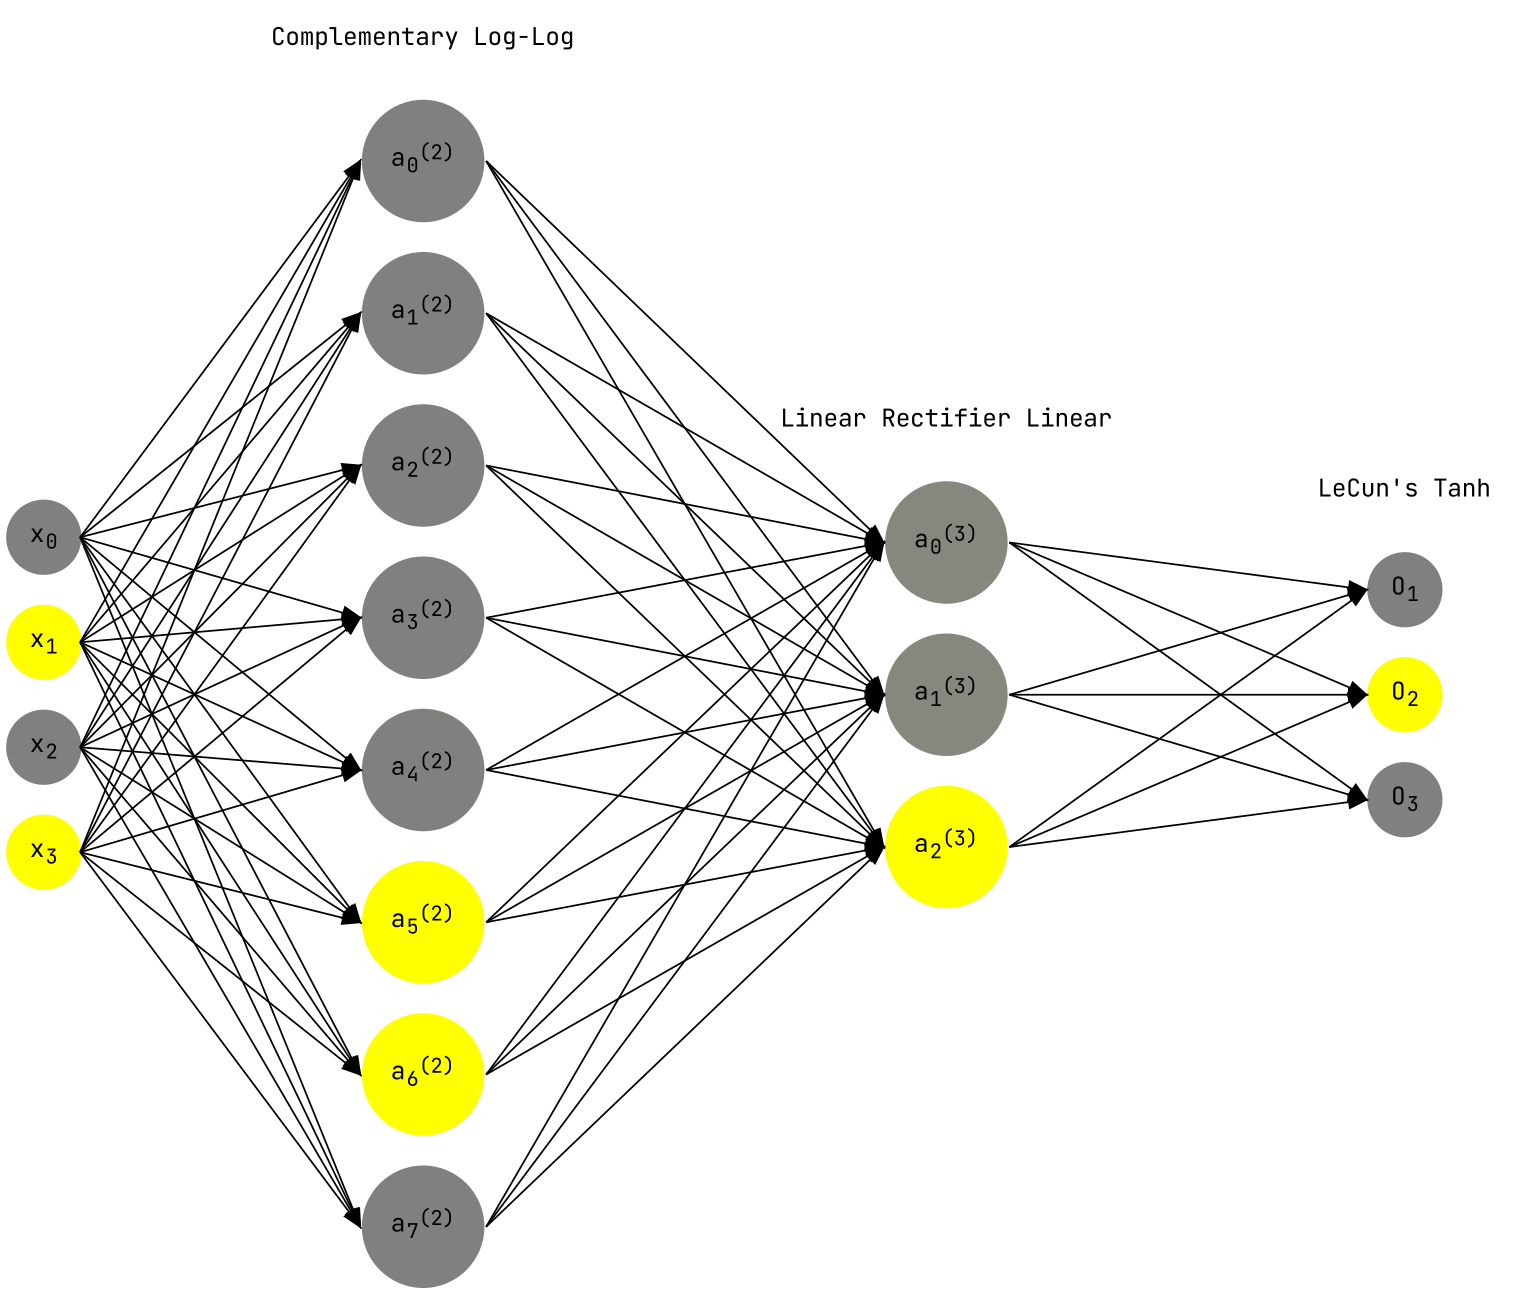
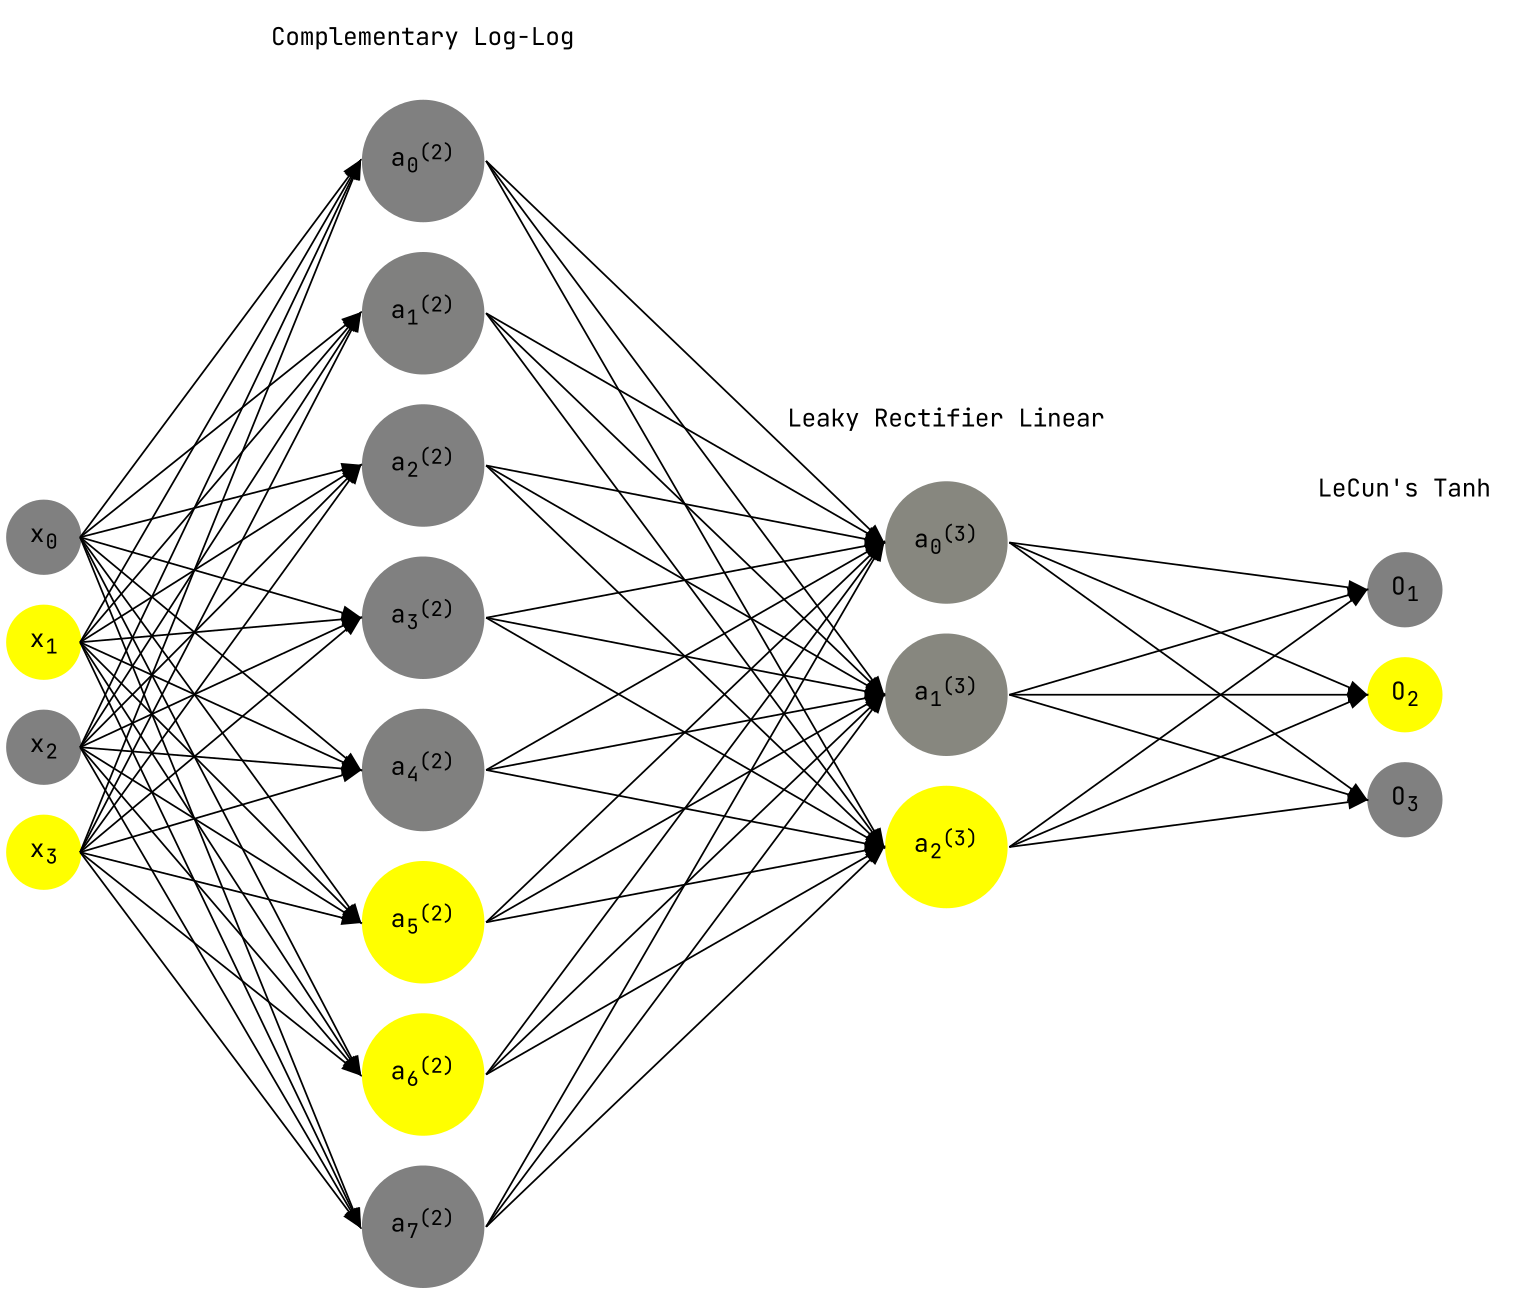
(946, 420) -> (946, 420)
